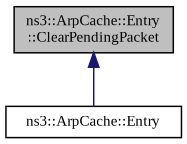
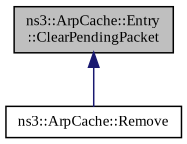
(94, 122) -> (94, 122)
